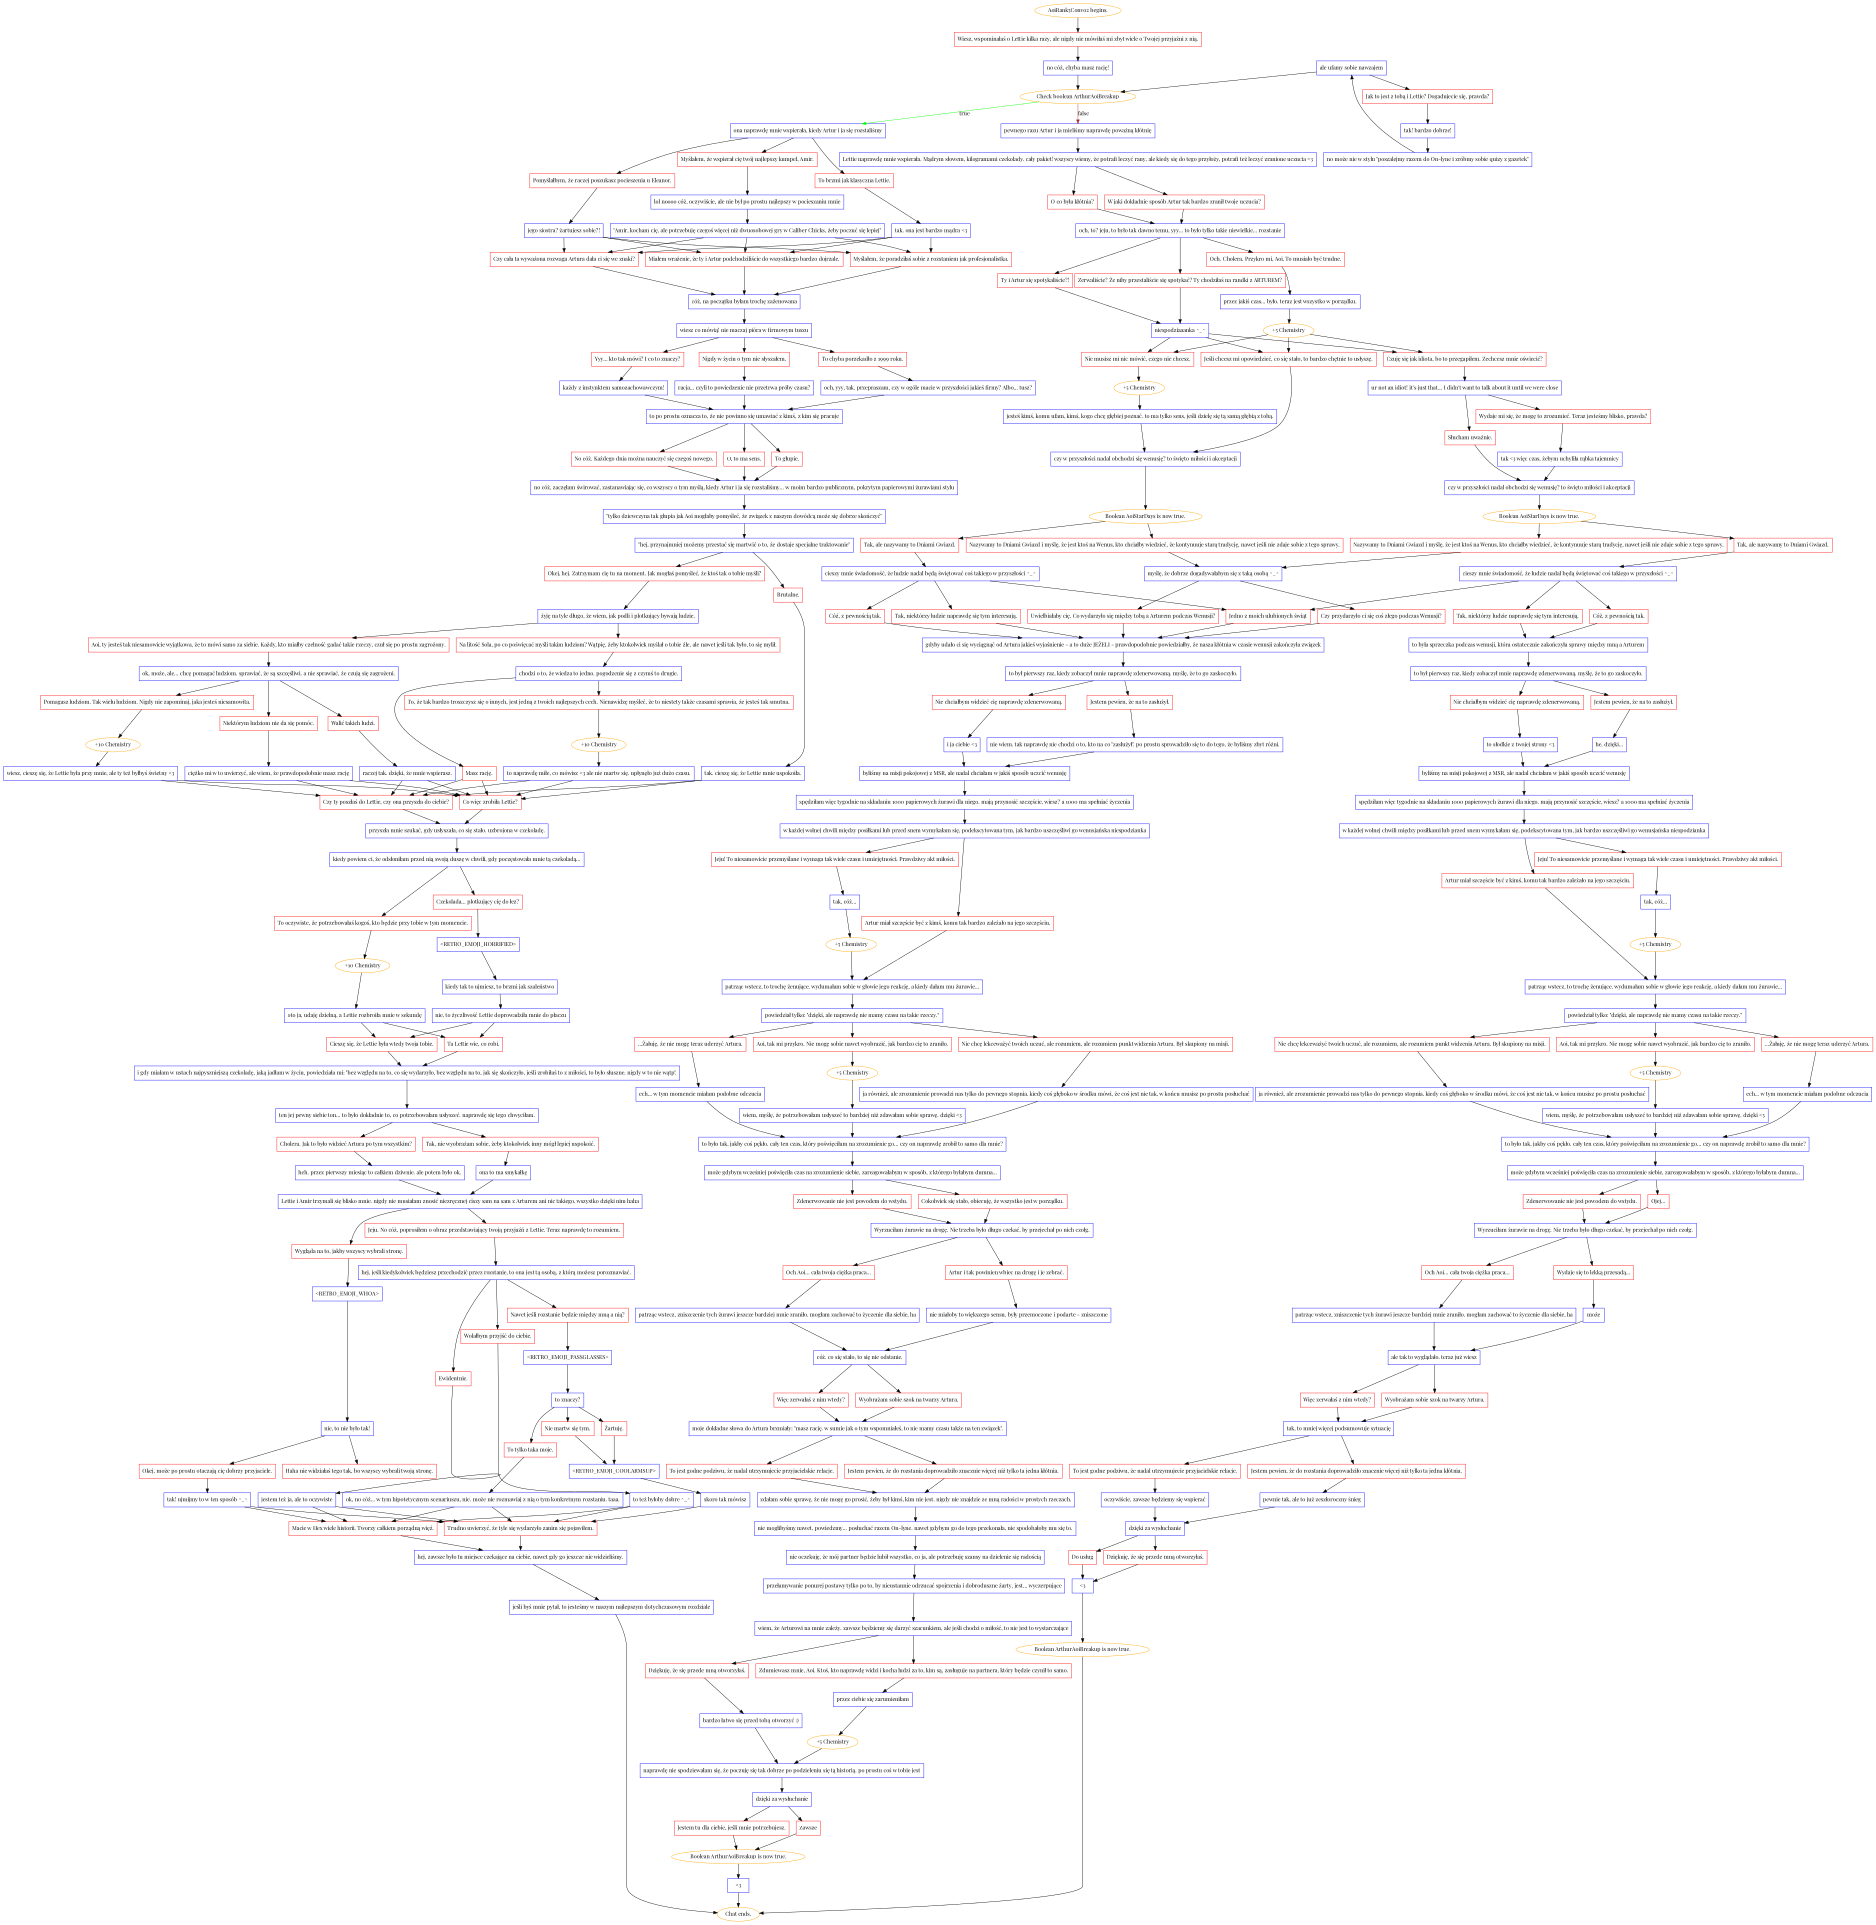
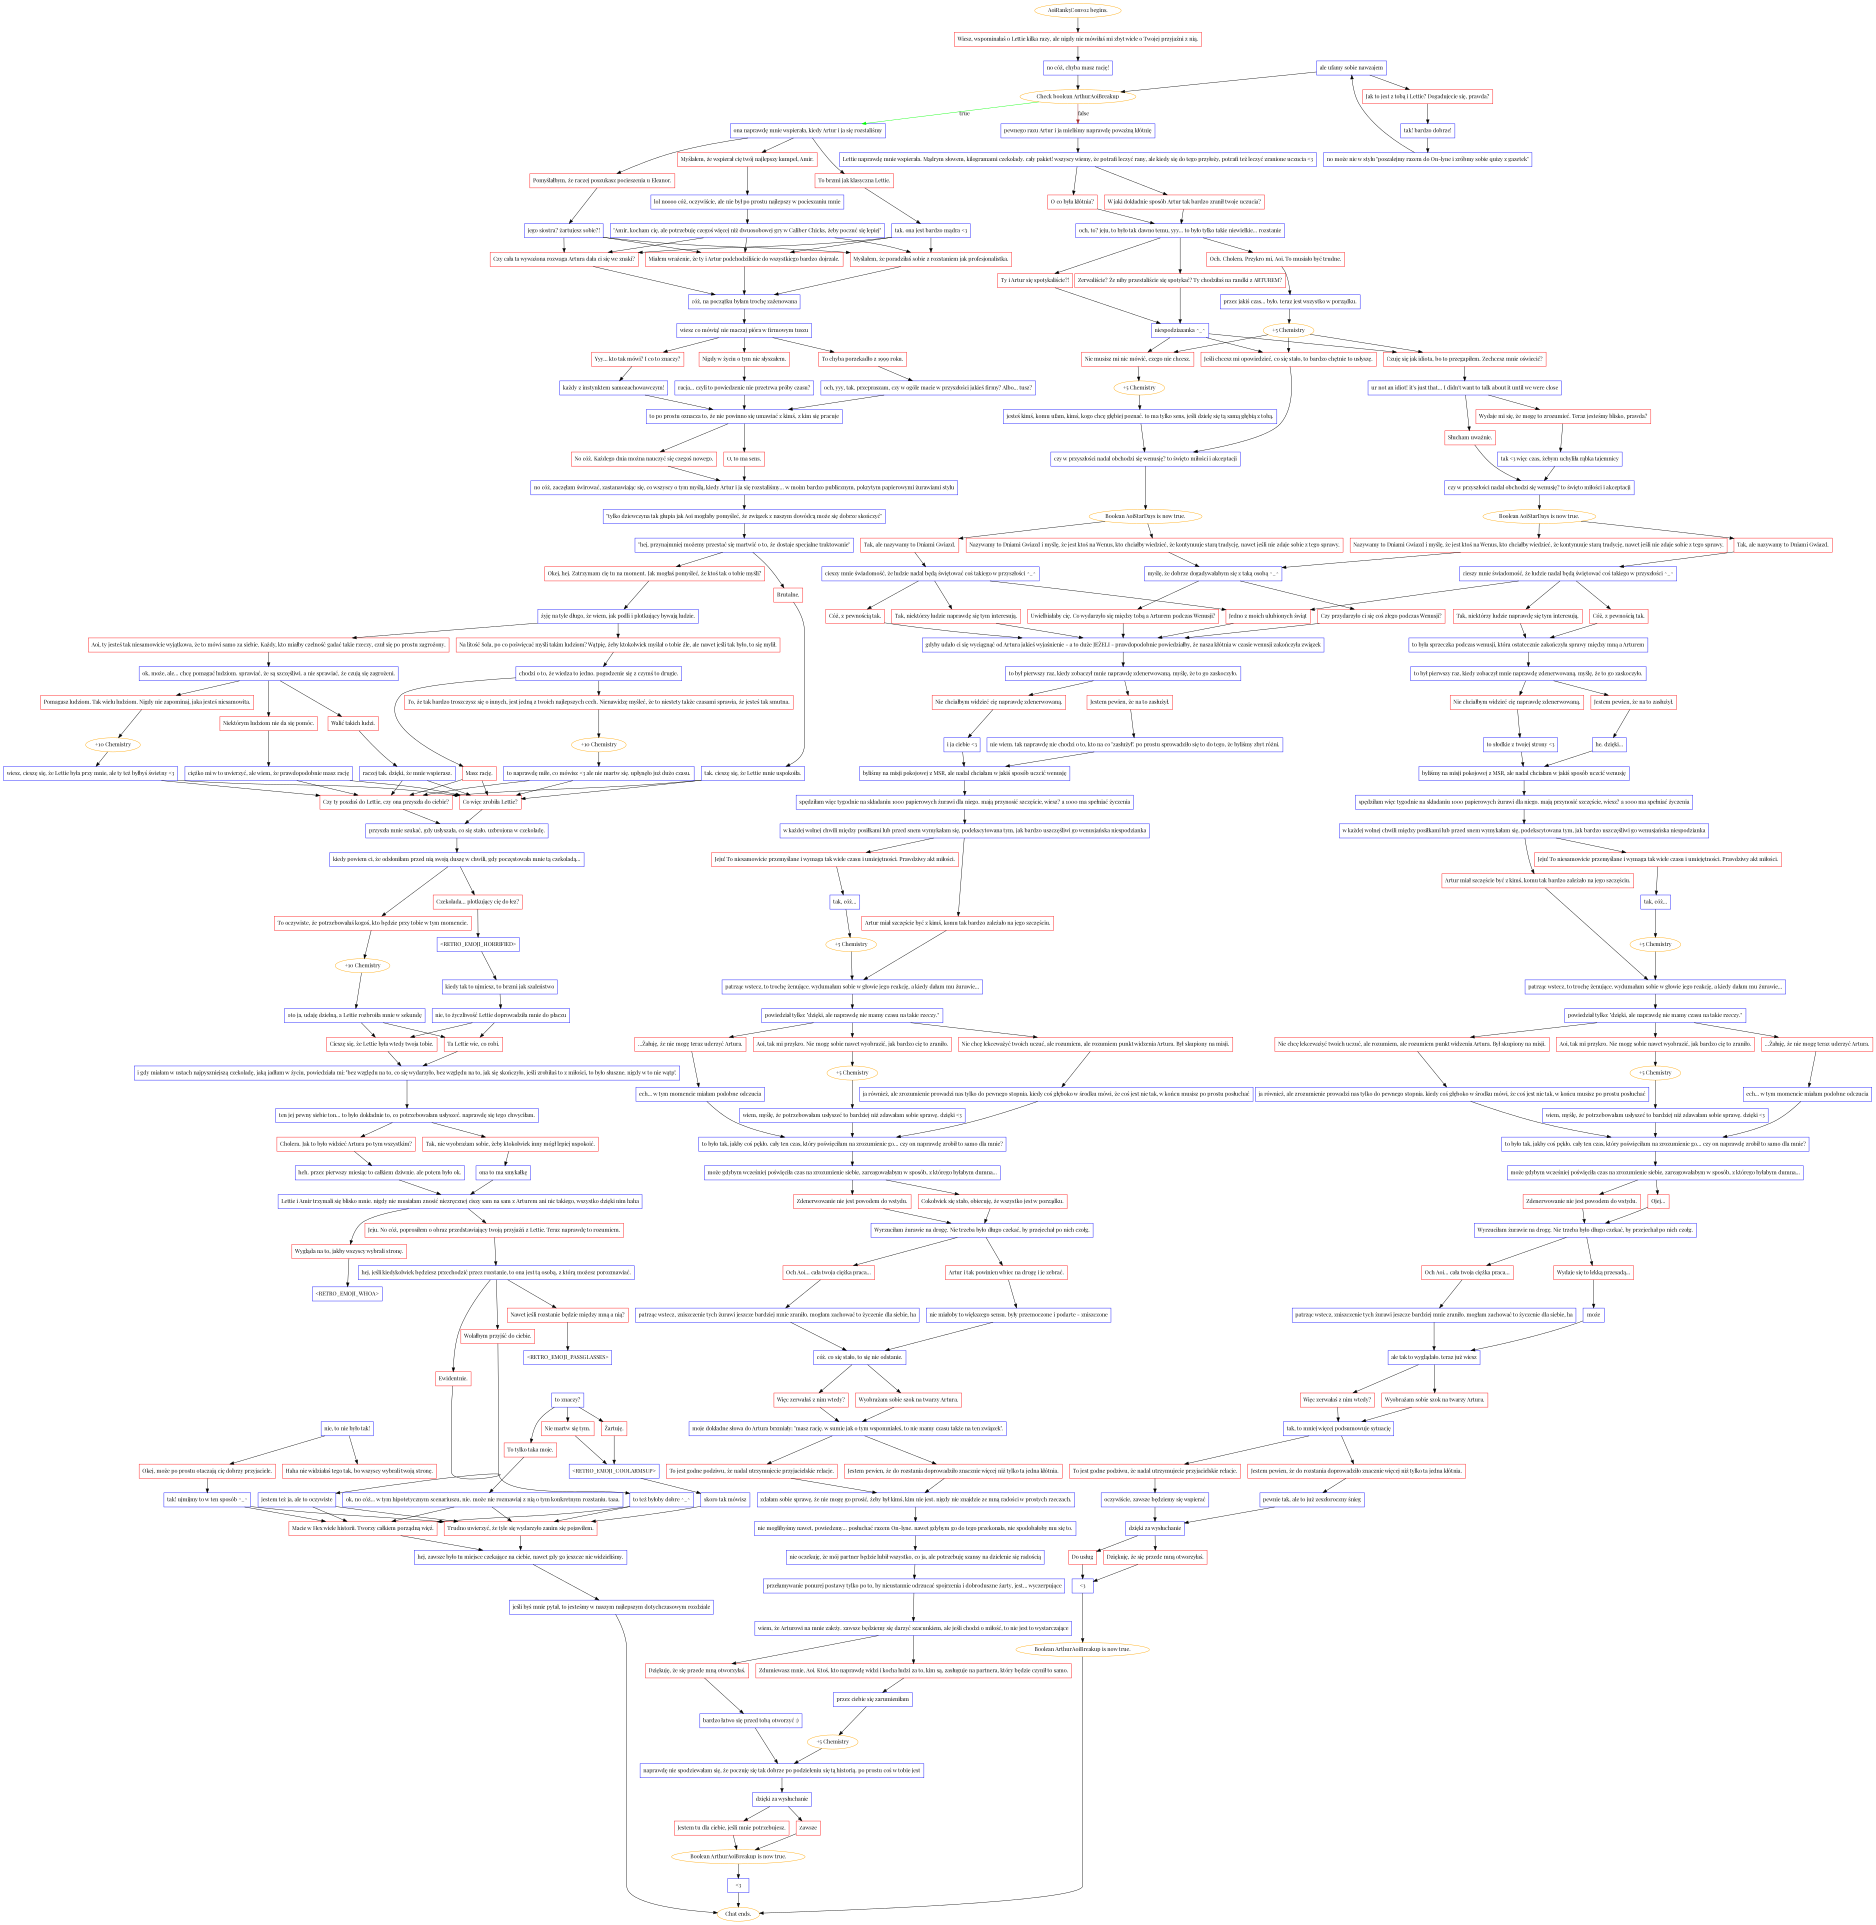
(787, 459) -> none
(347, 1359) -> none
(568, 1377) -> none
